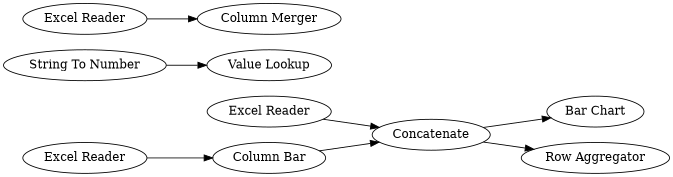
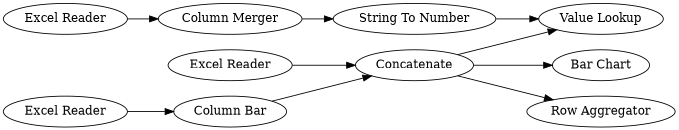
none -> (313, 19)
none -> (503, 43)
